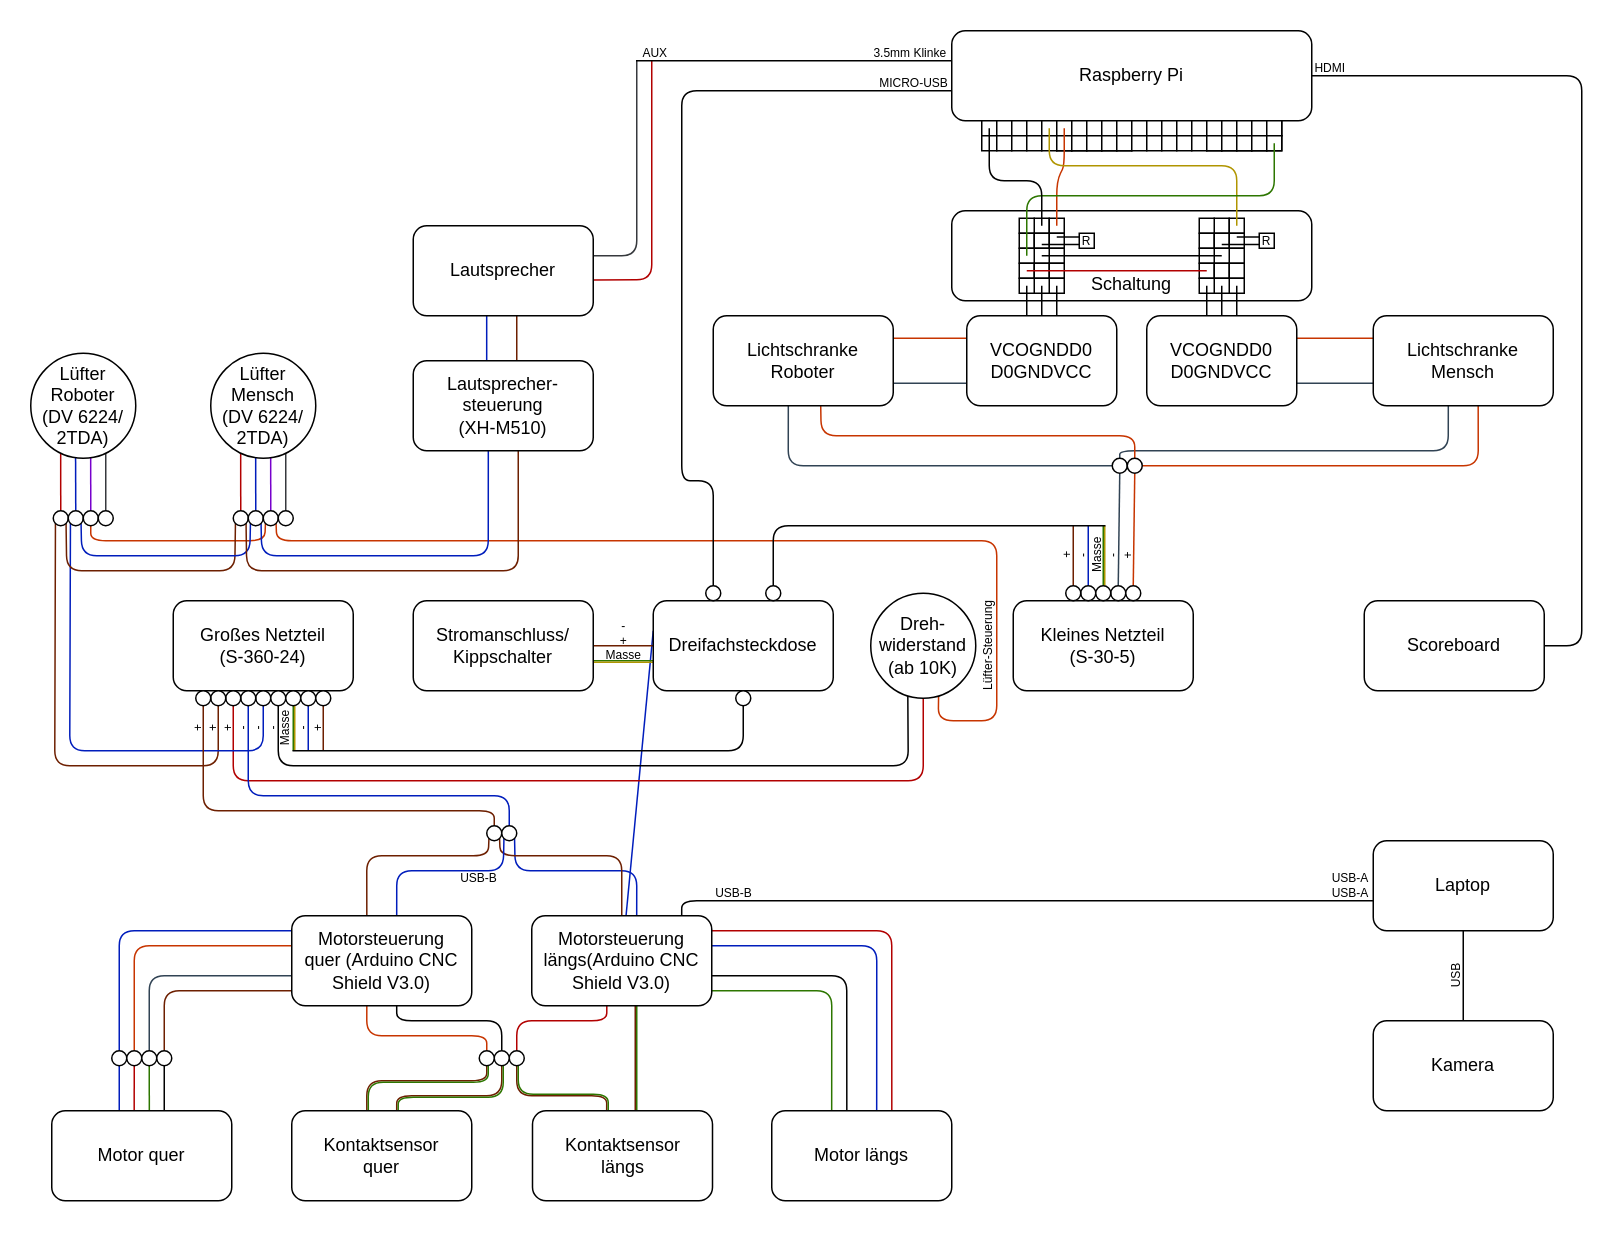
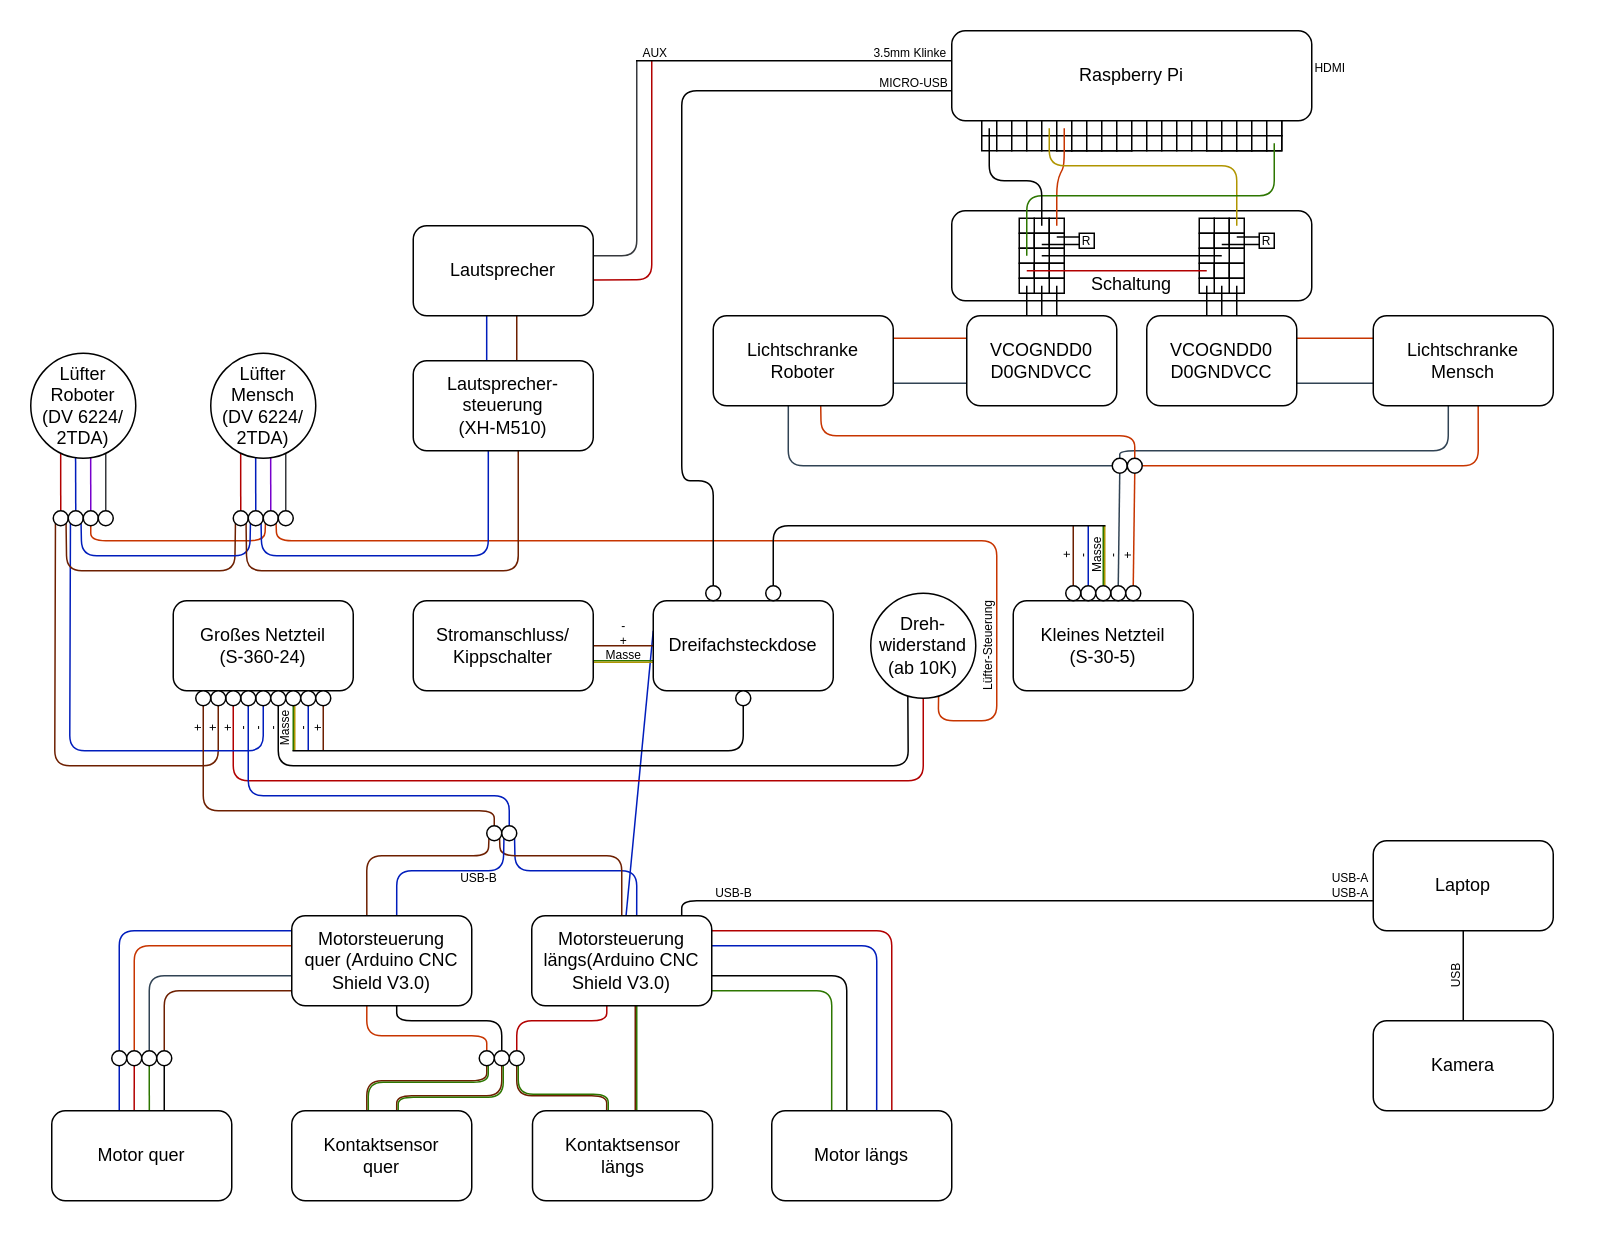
(1582, 245) -> none
(1454, 646) -> none
